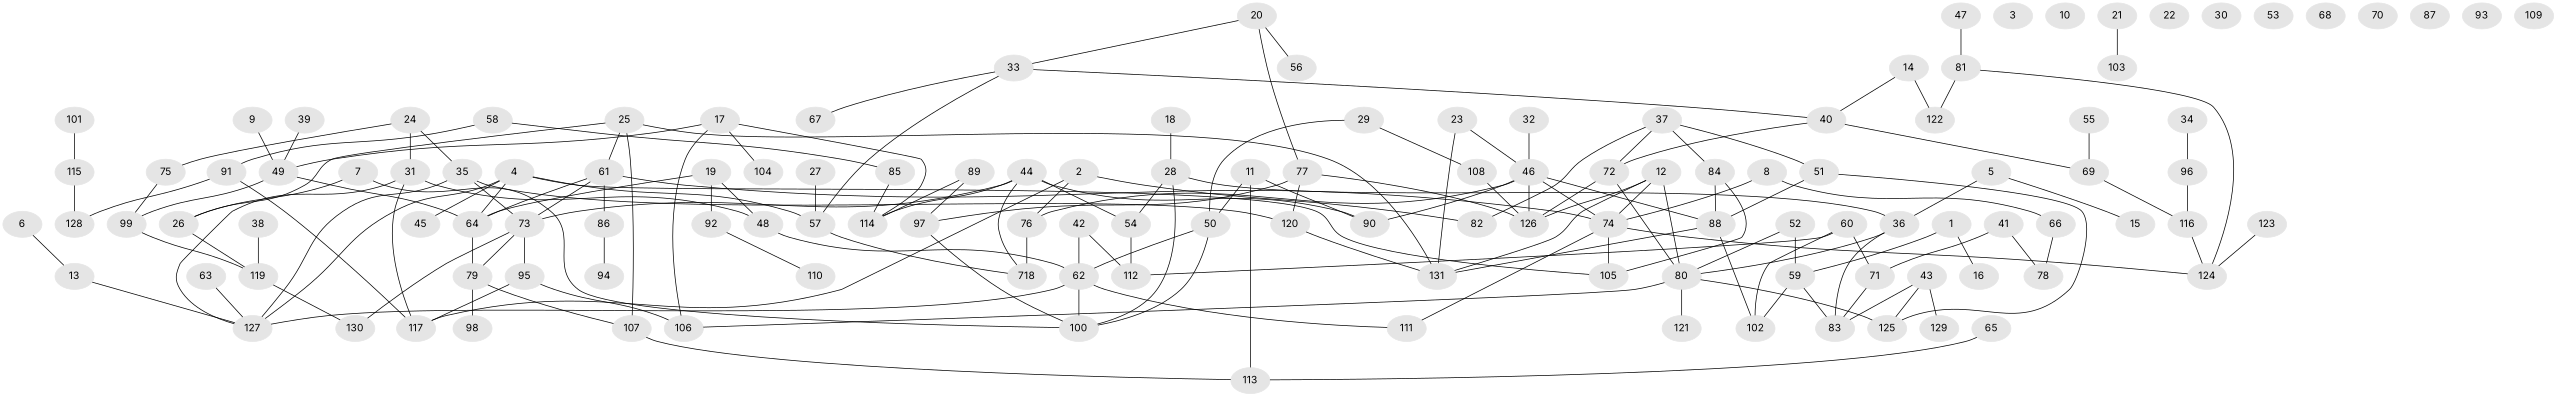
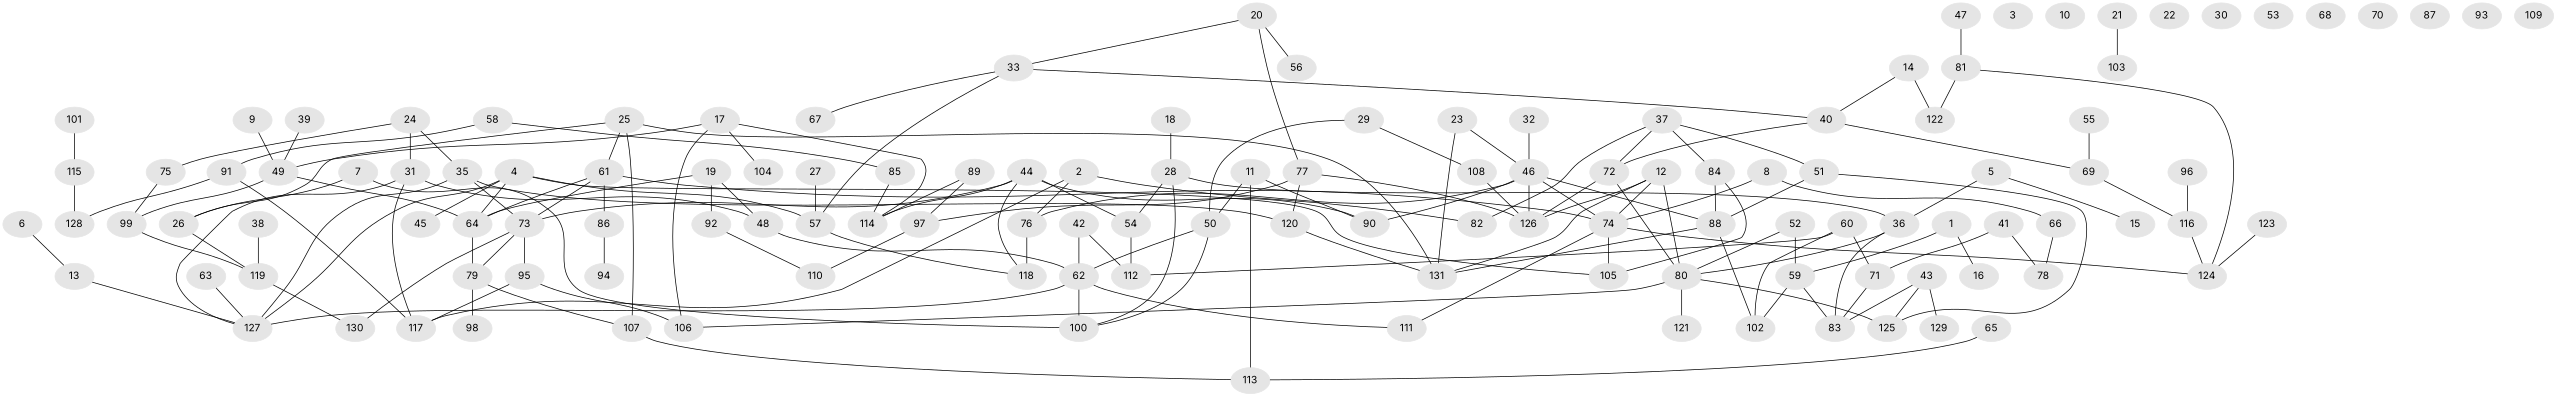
(2187, 120) -> none
(1027, 276) -> (1027, 276)
(993, 284) -> (858, 255)
